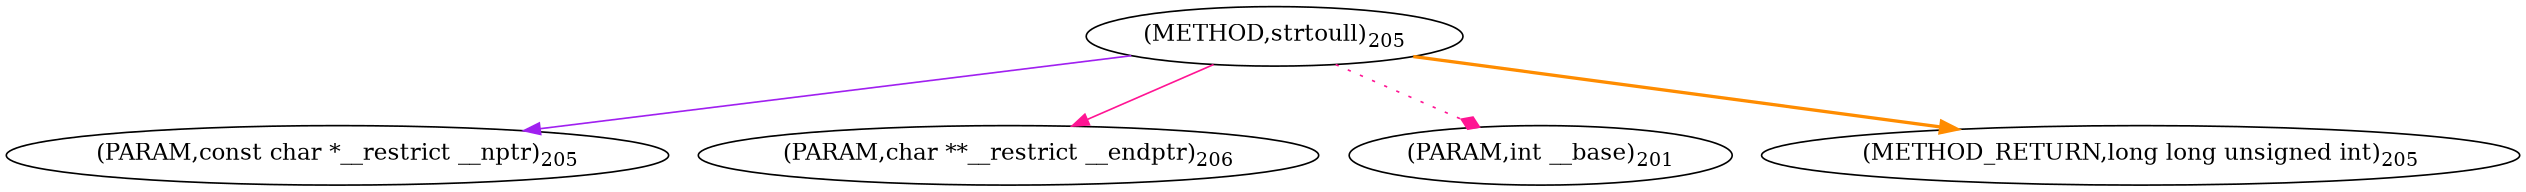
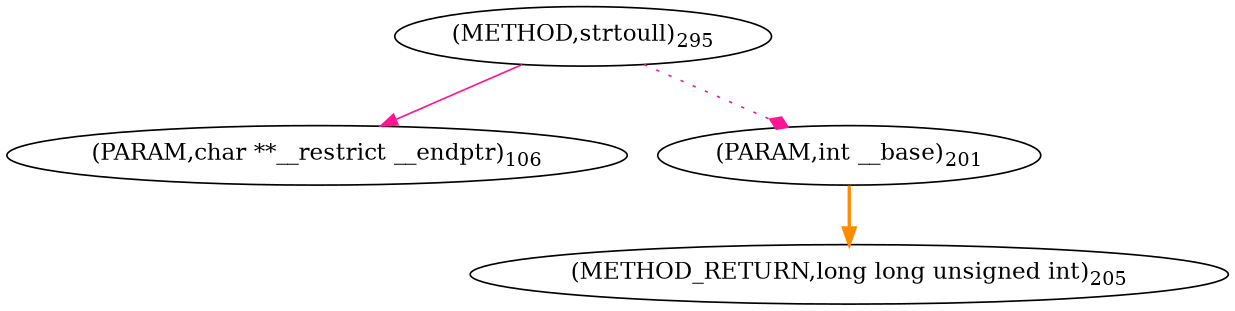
(1387, 34) -> (696, 34)
(1677, 92) -> (849, 207)
(1215, 153) -> (524, 153)
(337, 155) -> none
